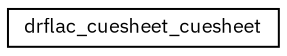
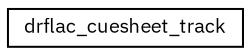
(143, 28) -> (125, 28)
